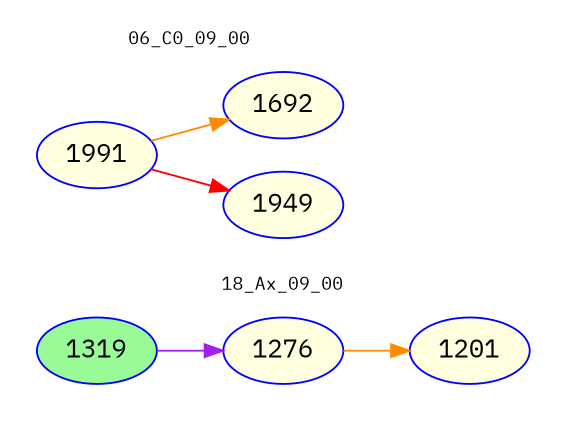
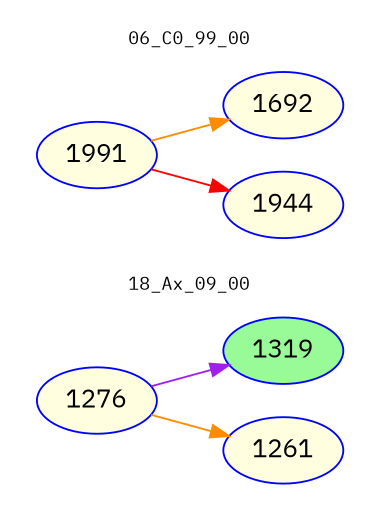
(190, 40) -> (190, 40)
(283, 205) -> (283, 205)
(181, 351) -> (181, 378)
(470, 351) -> (283, 450)
